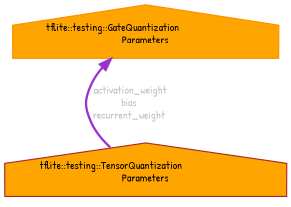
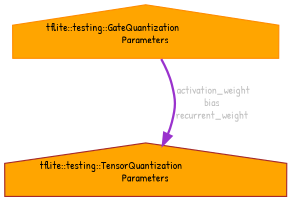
(87, 109) -> (174, 96)
